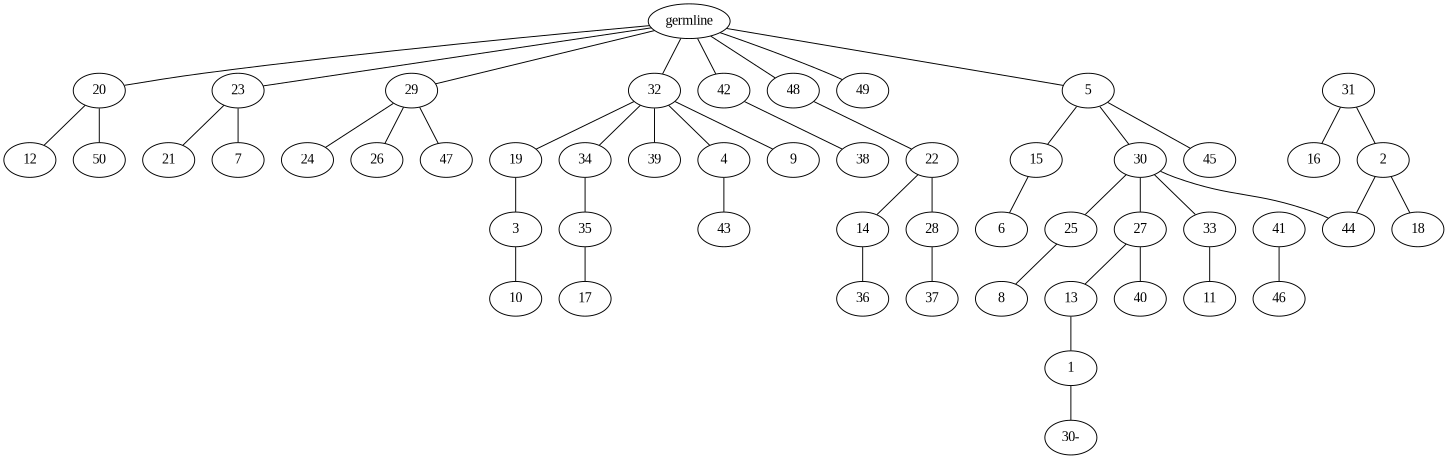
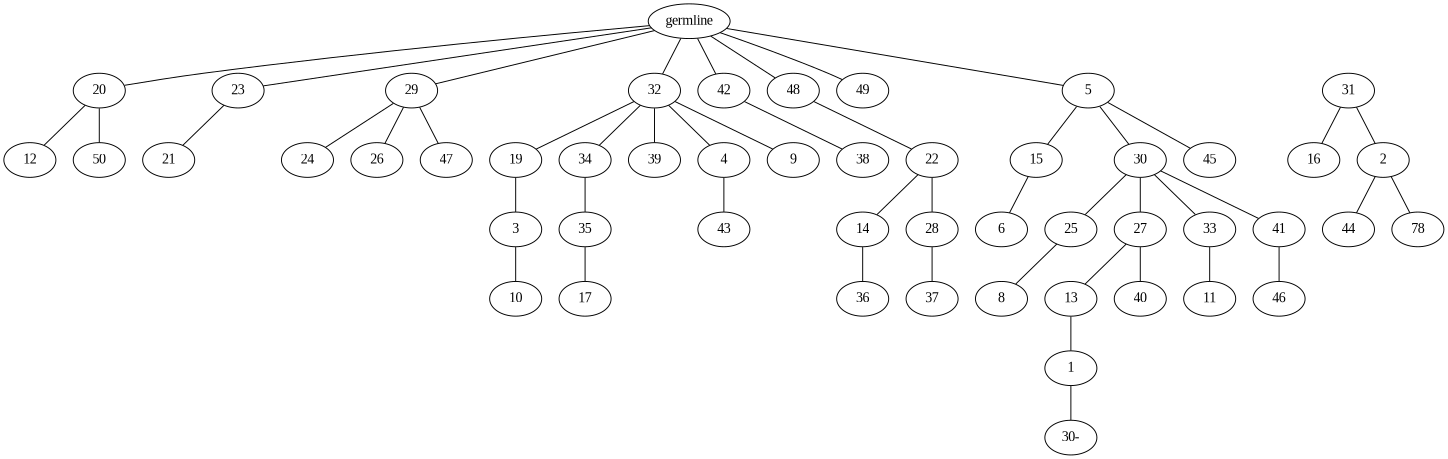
(238, 160) -> none
(1244, 195) -> (1210, 195)
(1418, 229) -> (1418, 229)
